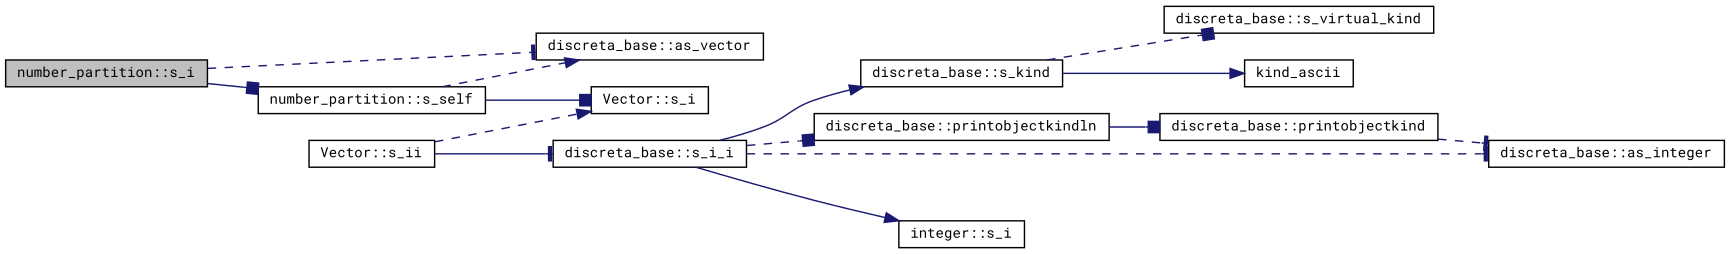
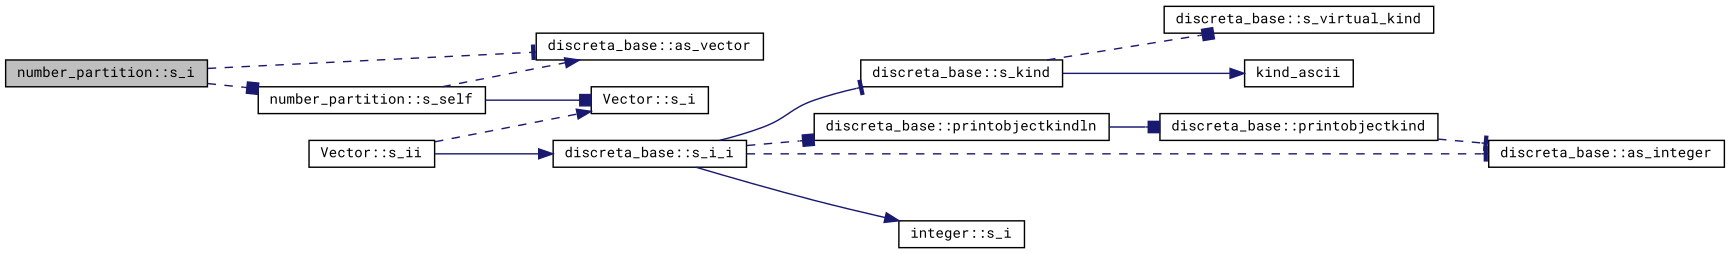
(226, 85) -> (226, 85)
(785, 116) -> (788, 114)
(490, 154) -> (487, 154)
